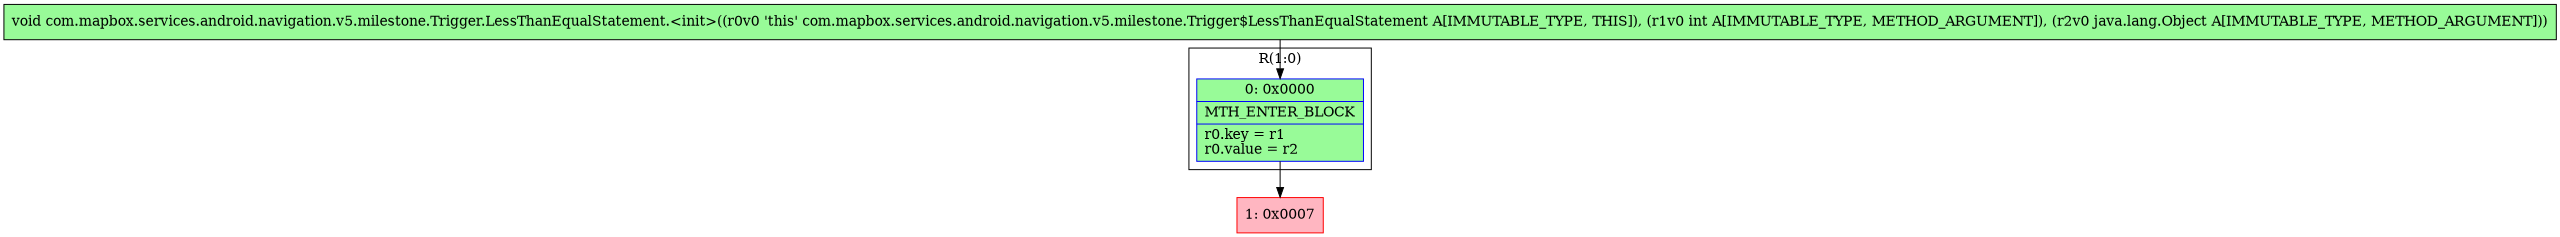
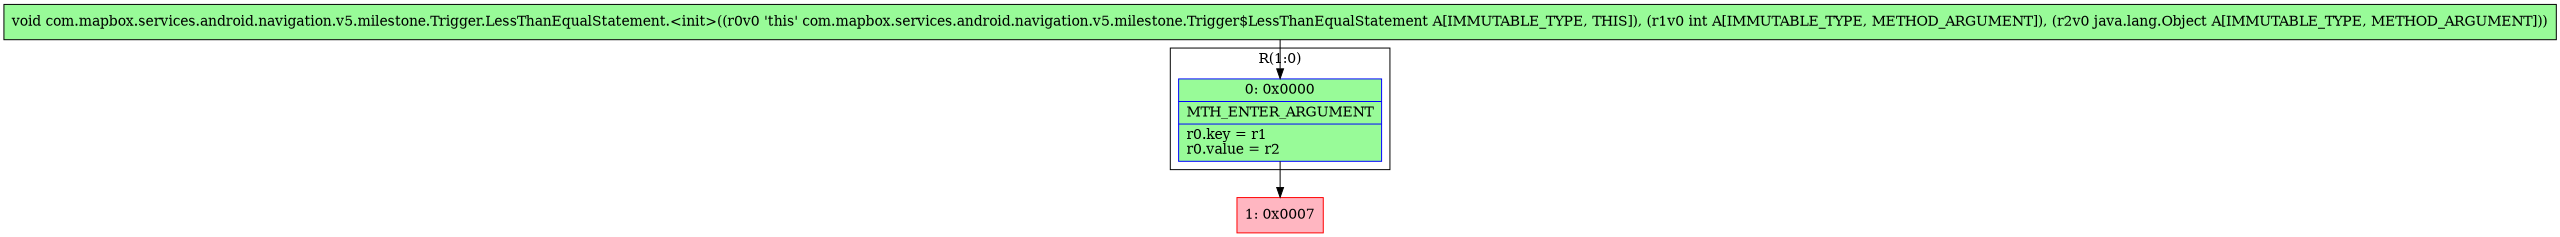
(1280, 112) -> (1280, 112)
